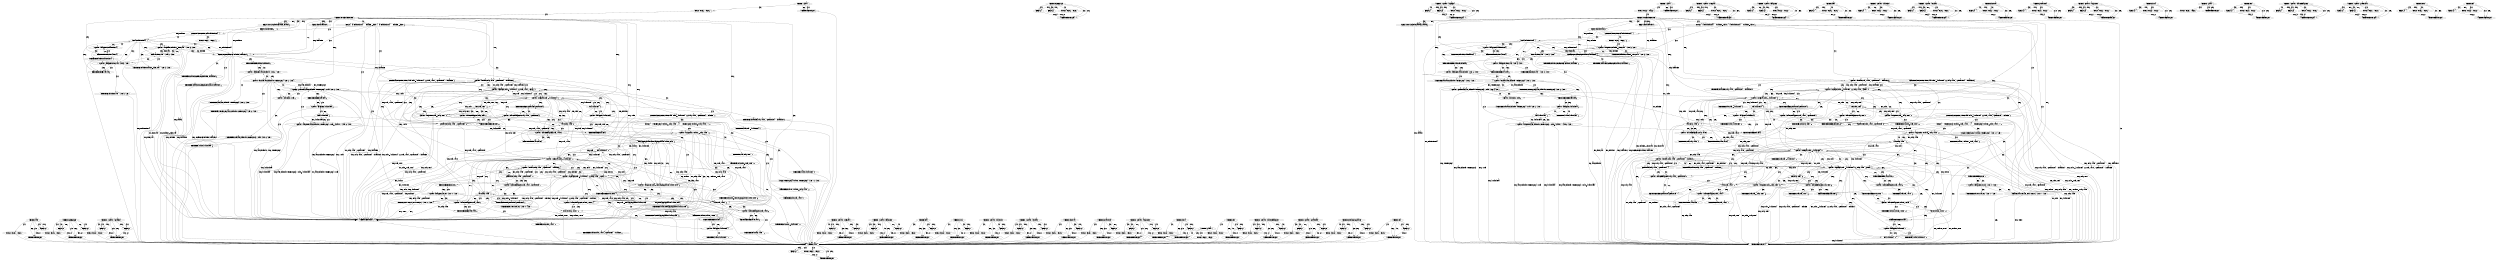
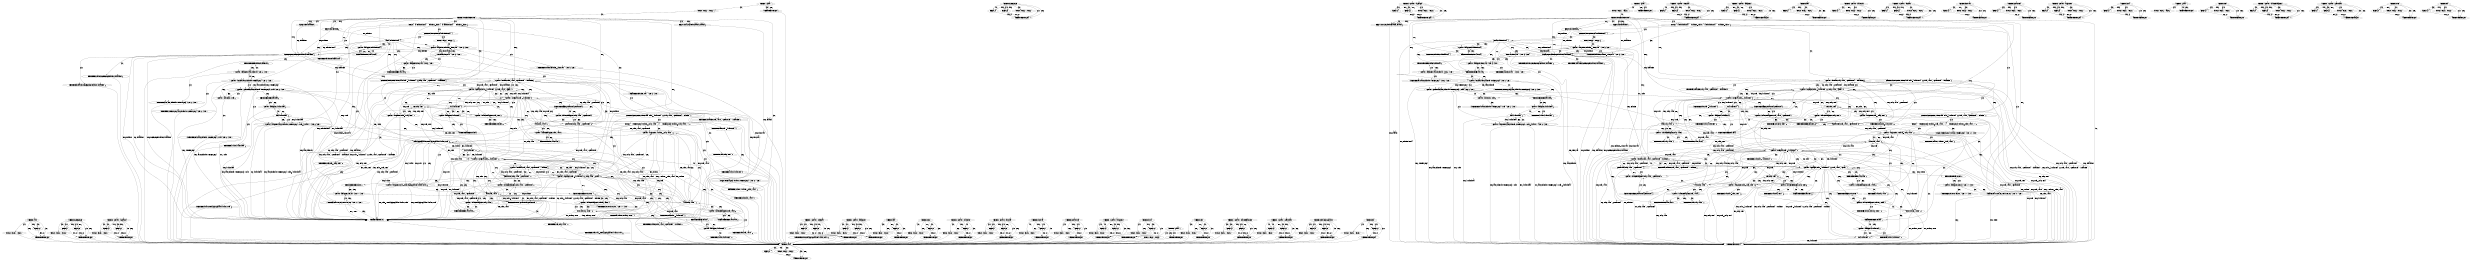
(700, 174) -> none
